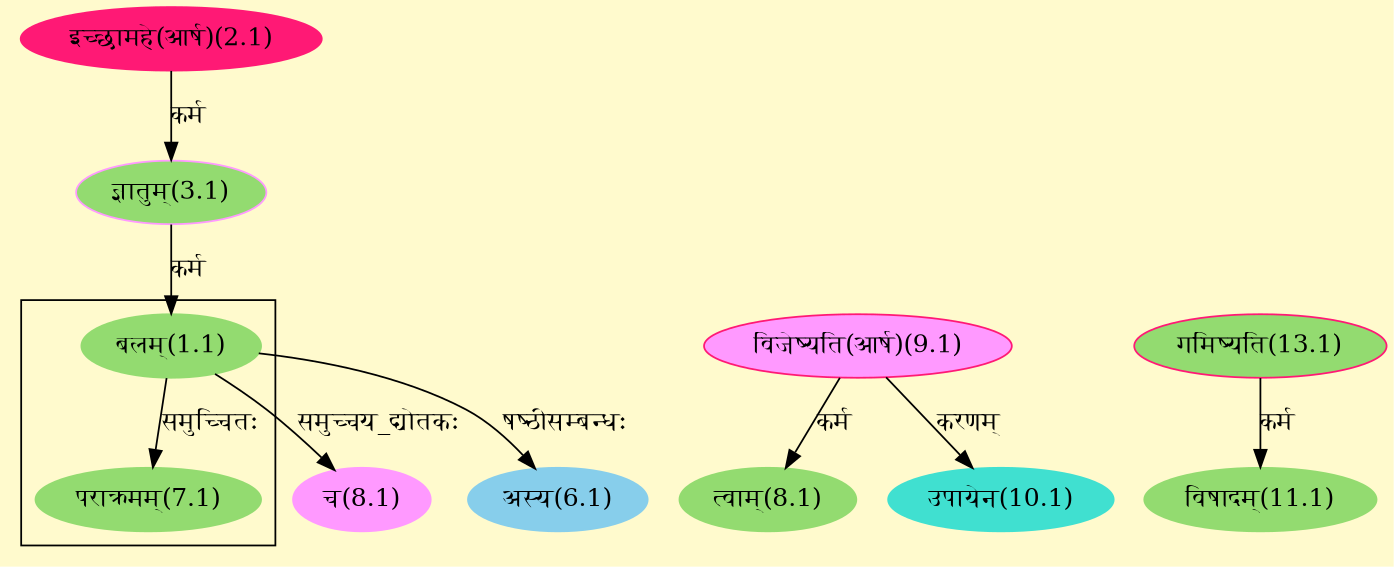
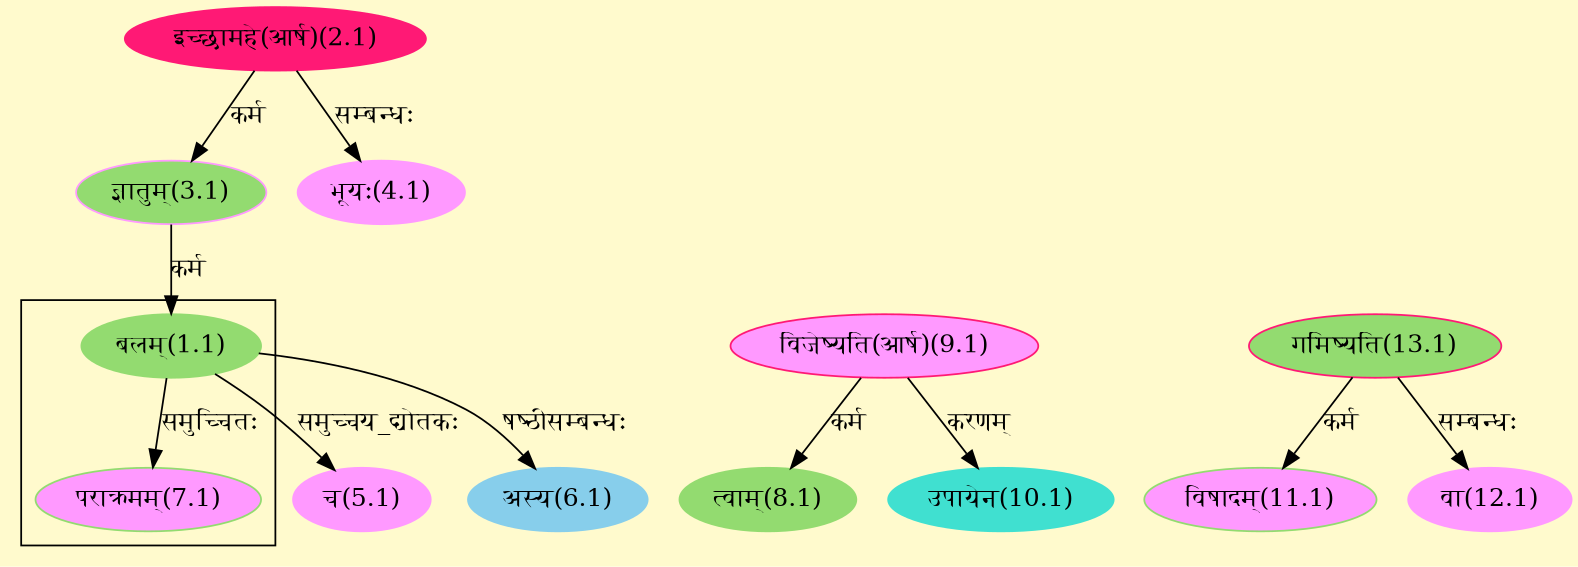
none -> (381, 192)
(148, 500) -> (148, 500)
(362, 500) -> (362, 500)
(1260, 500) -> (1260, 500)
none -> (1490, 500)
